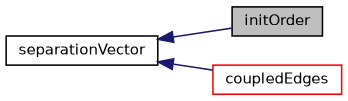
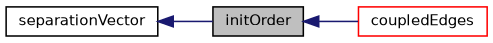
(193, 67) -> (339, 21)
